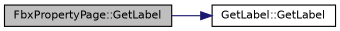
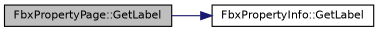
(274, 16) -> (293, 16)
